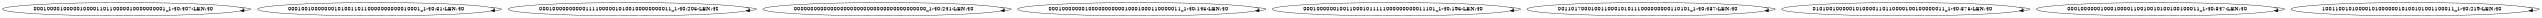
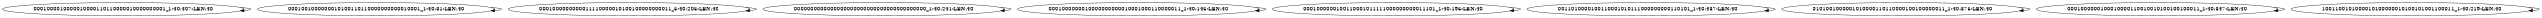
(629, 9) -> (629, 9)
(1648, 9) -> (1648, 9)
